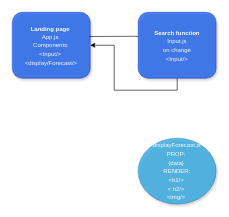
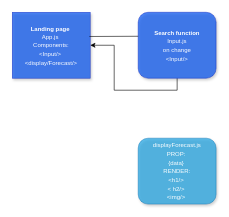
(51, 45) -> (51, 45)
(177, 171) -> (177, 171)
